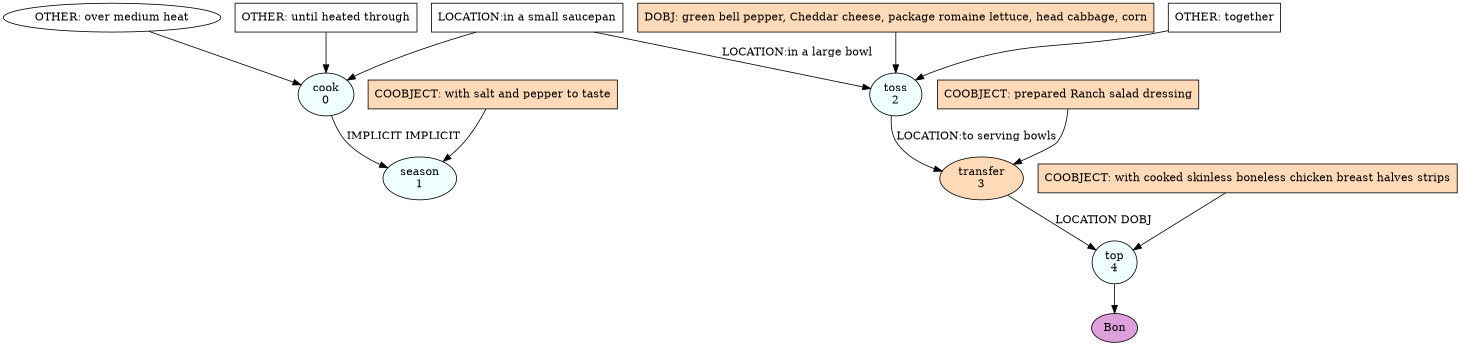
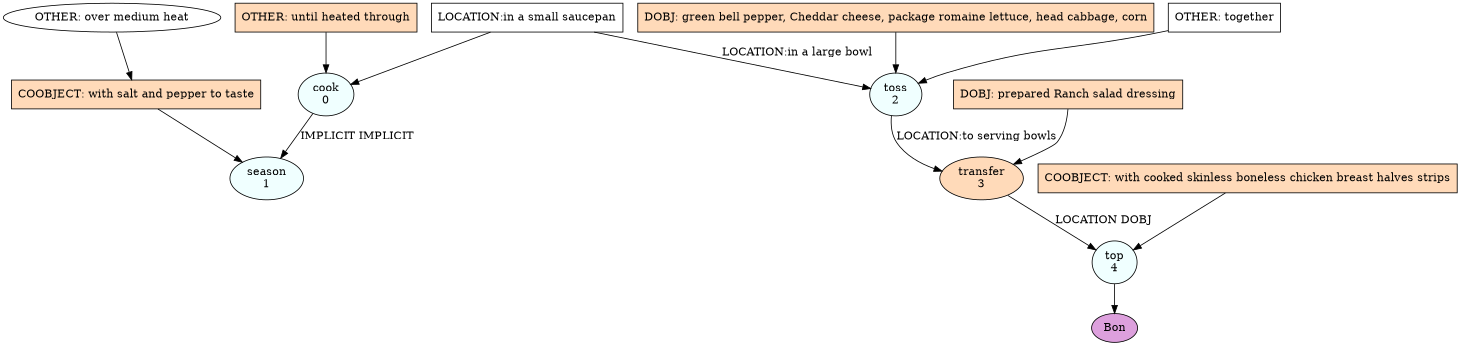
(326, 18) -> (326, 18)
(221, 57) -> (123, 52)
(1068, 94) -> (1068, 94)
